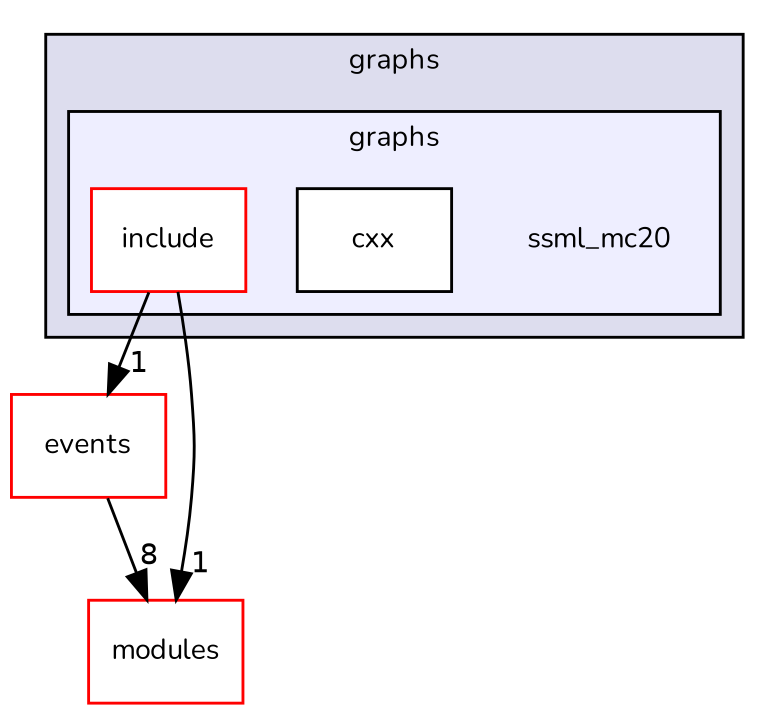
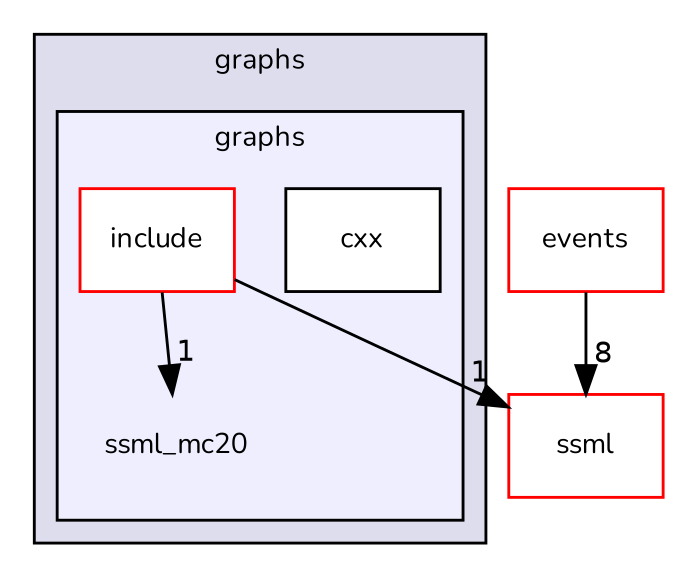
(134, 330) -> (166, 329)
(166, 652) -> (586, 446)
